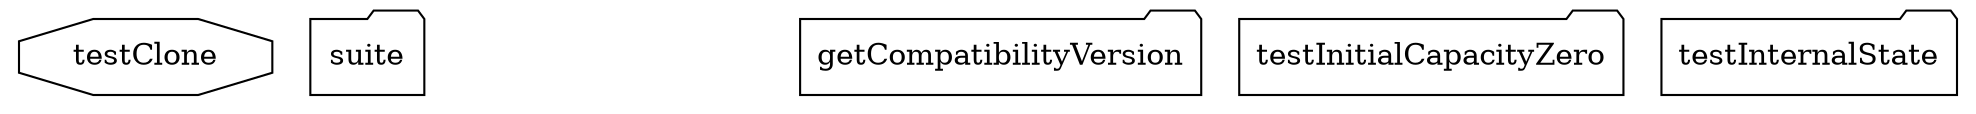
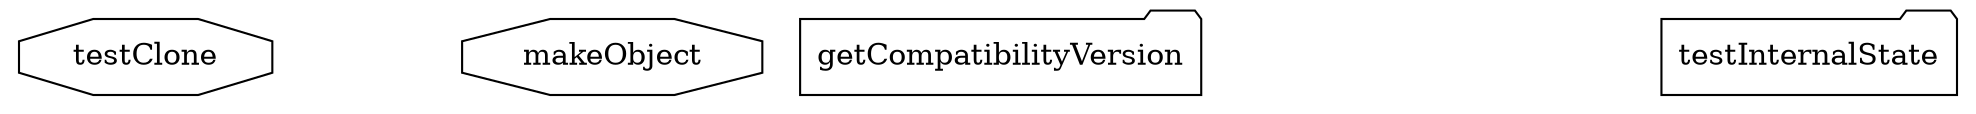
(367, 57) -> none
none -> (612, 57)
(1431, 57) -> none
